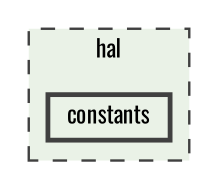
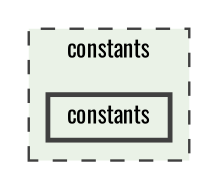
(109, 52) -> (109, 52)
